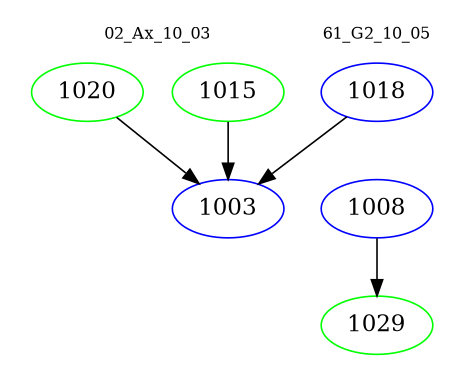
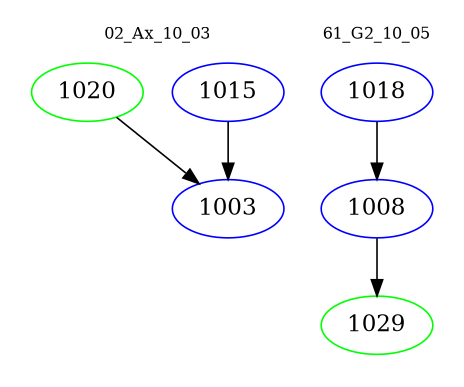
(228, 92) -> (228, 92)
(319, 138) -> (377, 143)
